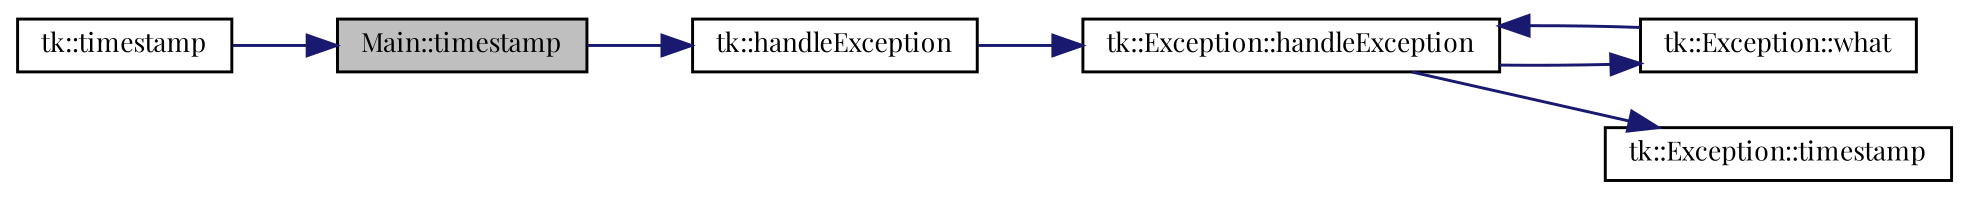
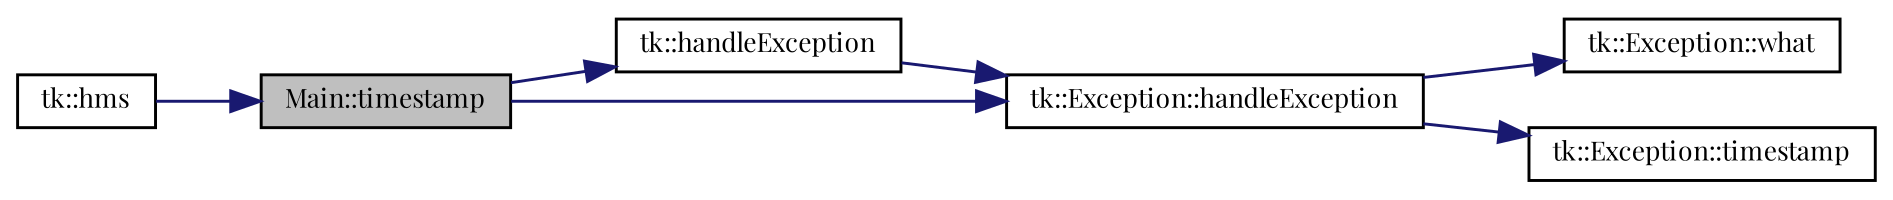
(1585, 26) -> (744, 101)
(125, 45) -> (87, 101)
